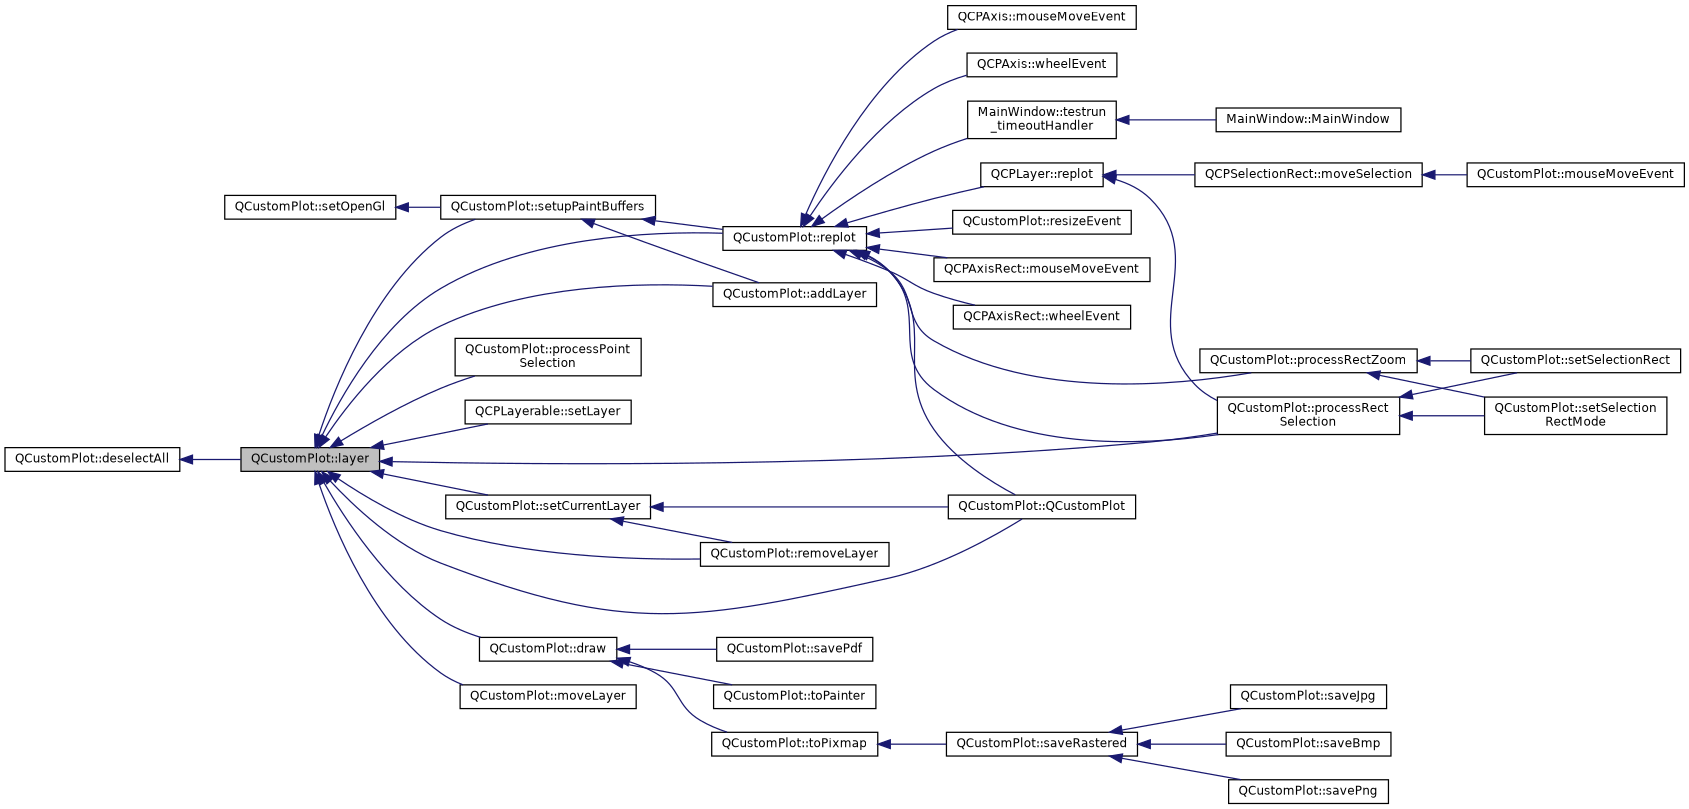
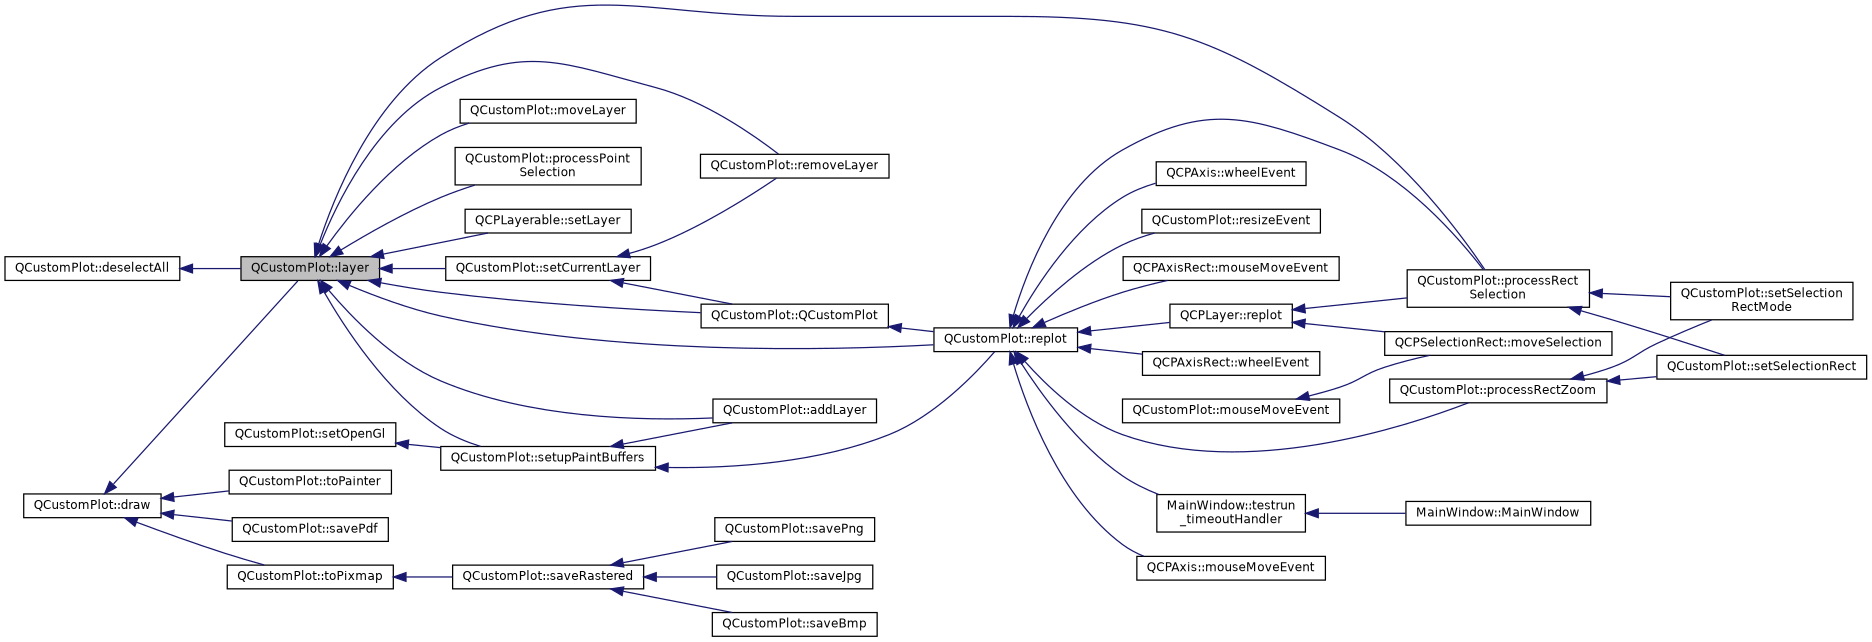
(1451, 175) -> (1368, 374)
(917, 389) -> (917, 330)
(389, 574) -> (206, 382)
